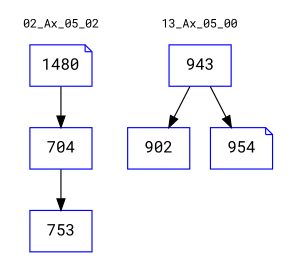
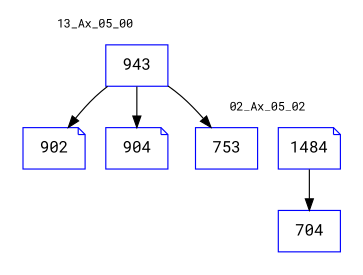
(61, 66) -> (309, 148)
(159, 148) -> (54, 148)
(241, 148) -> (137, 148)
(61, 184) -> (193, 108)
